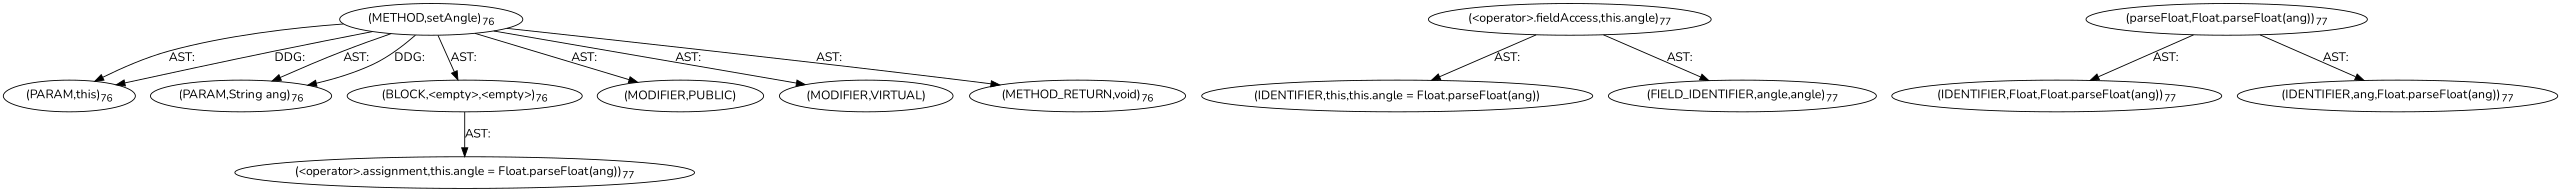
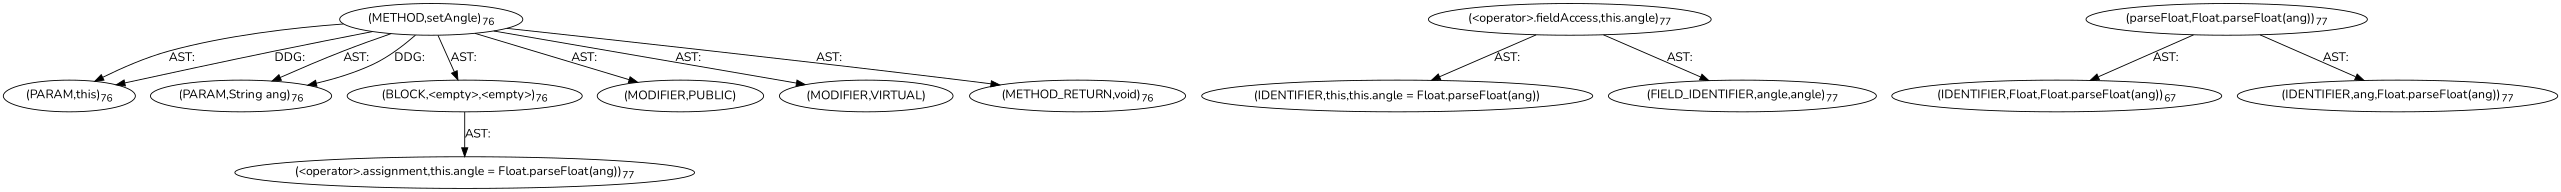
(2170, 95) -> (2170, 95)
